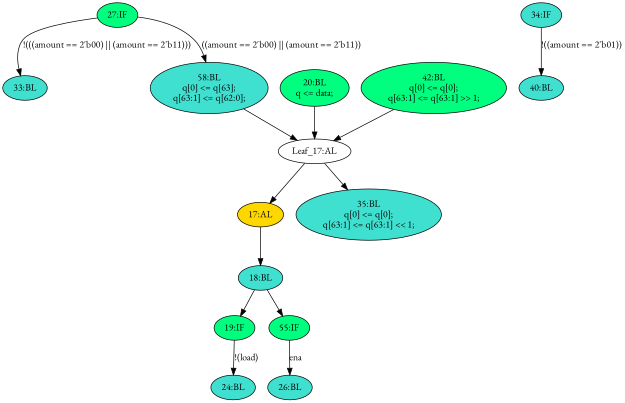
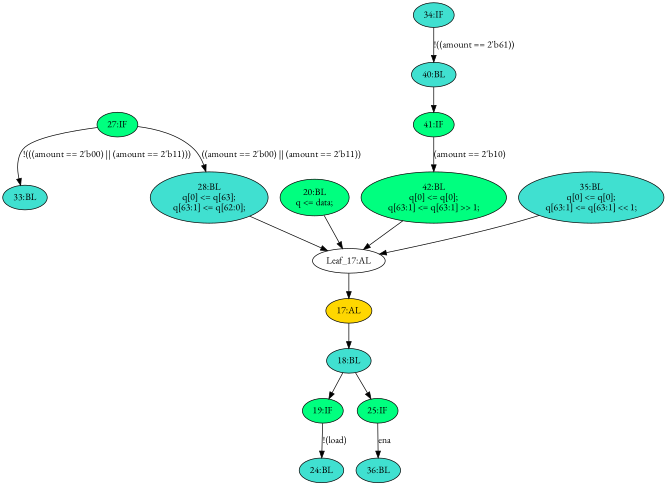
(582, 45) -> (474, 45)
(209, 88) -> (209, 198)
none -> (434, 125)
(334, 174) -> (463, 236)
(289, 328) -> (378, 411)
(290, 387) -> (378, 470)
